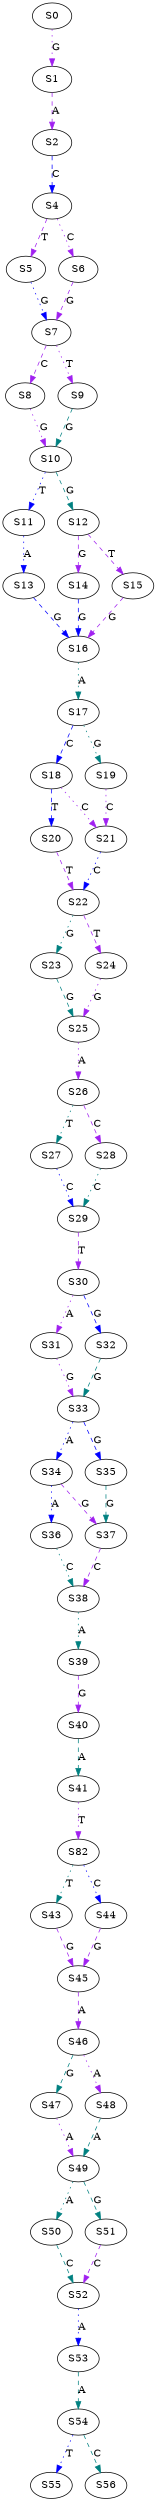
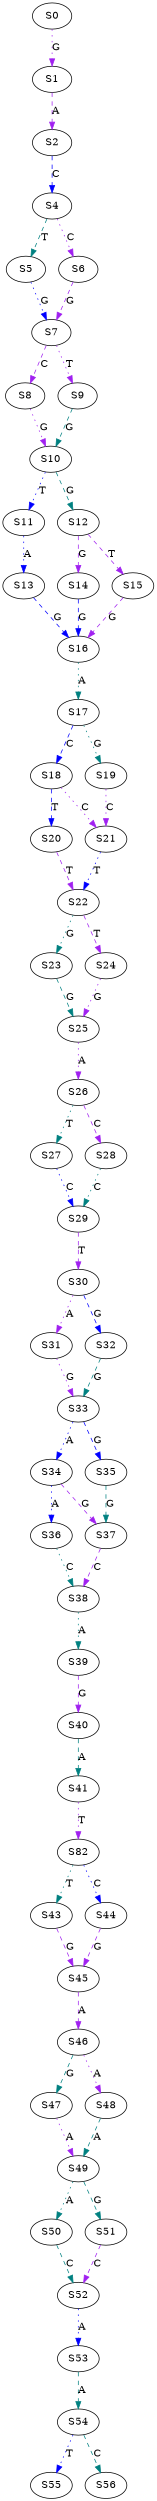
(40, 234) -> (40, 234)
(97, 871) -> (97, 871)
